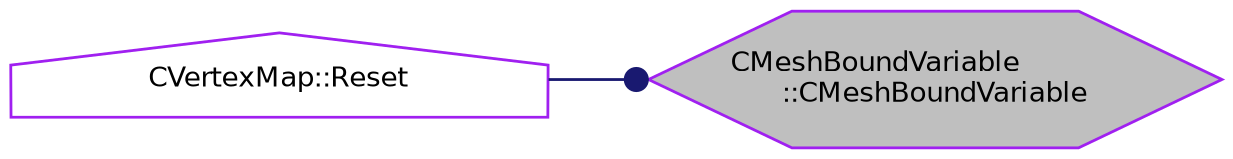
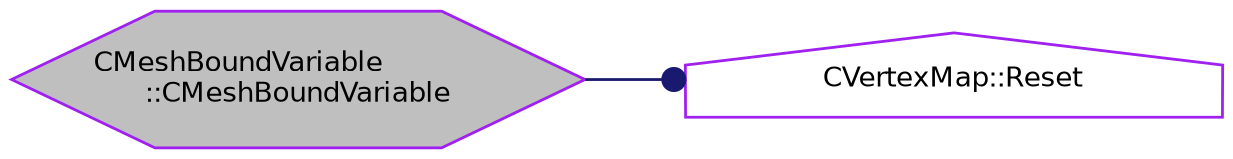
(587, 80) -> (624, 80)
